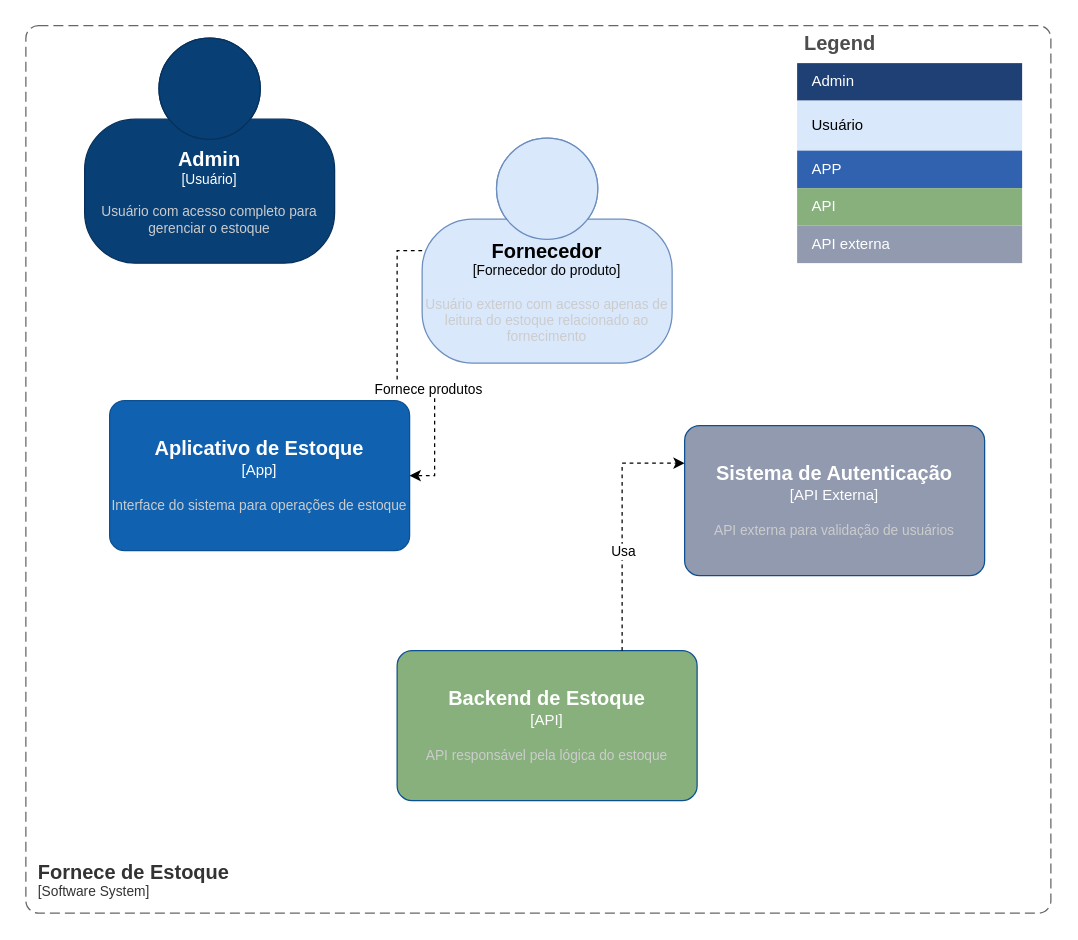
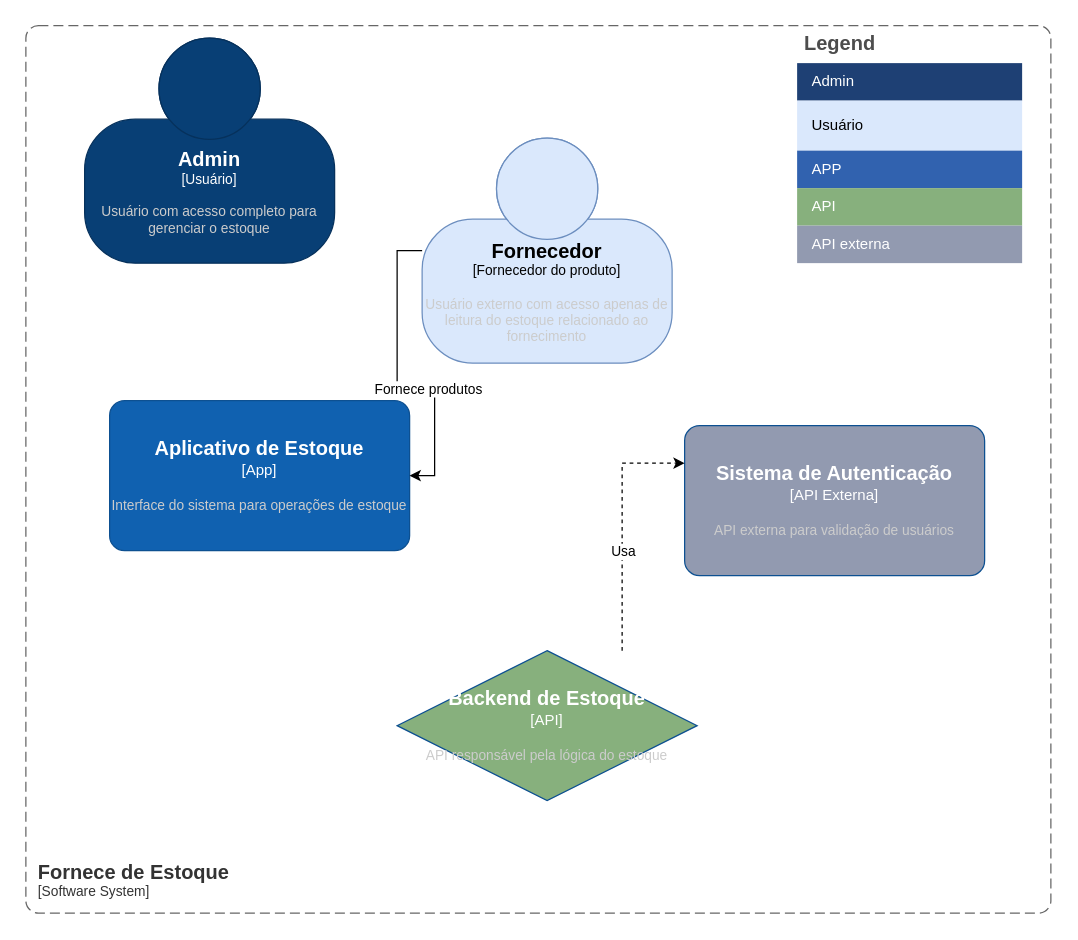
(397, 305) -> (397, 305)
(547, 726) -> (547, 726)
